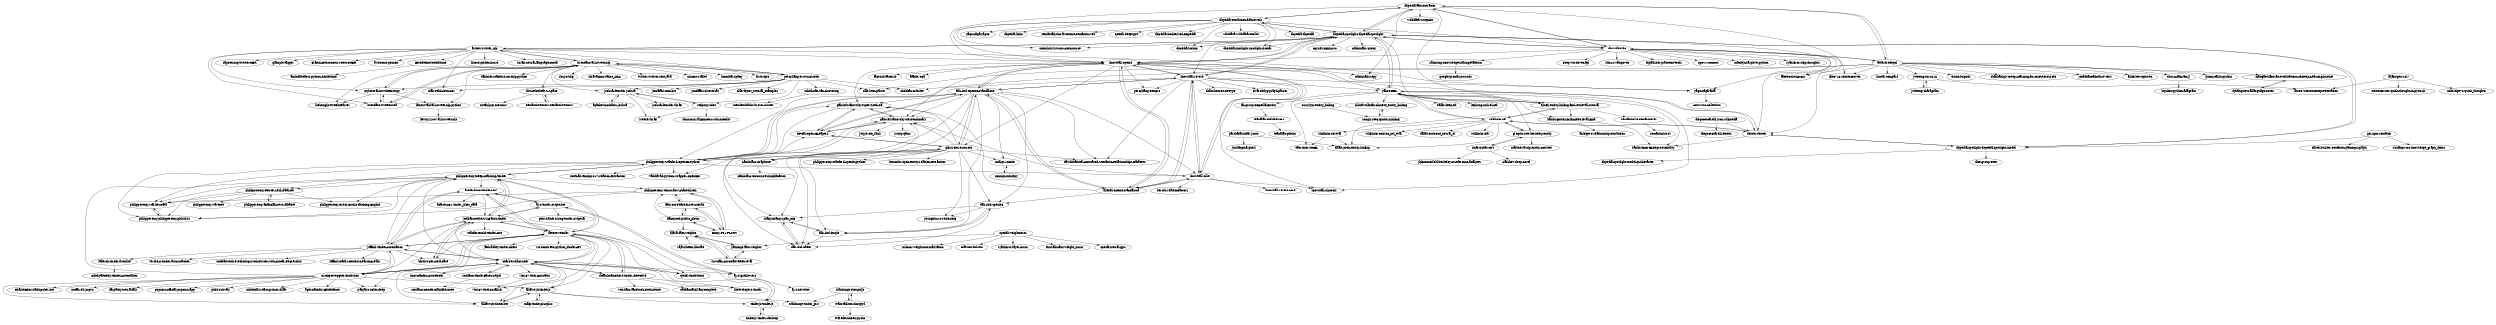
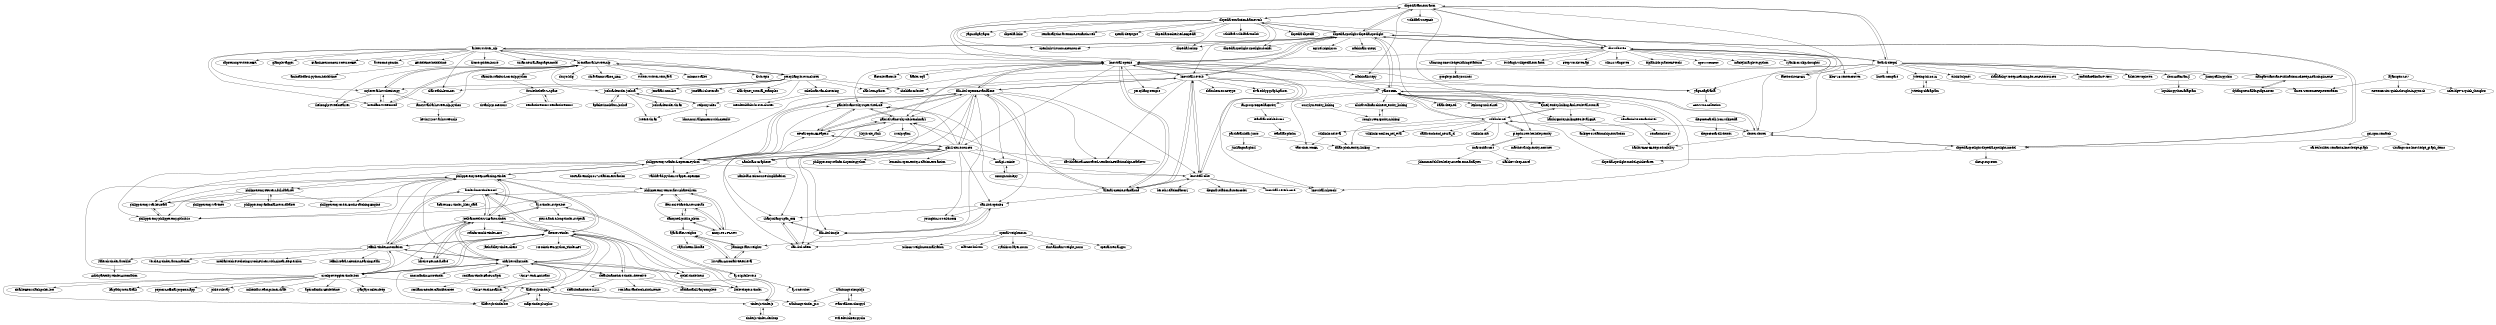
none -> (1524, 63)
(552, 73) -> (521, 83)
(732, 77) -> none
(1630, 125) -> (1566, 135)
(2339, 148) -> (2339, 148)
(481, 183) -> (489, 206)
none -> (1227, 191)
(689, 241) -> (685, 240)
(467, 261) -> (654, 263)
(661, 269) -> (469, 248)
(82, 290) -> none
none -> (583, 290)
